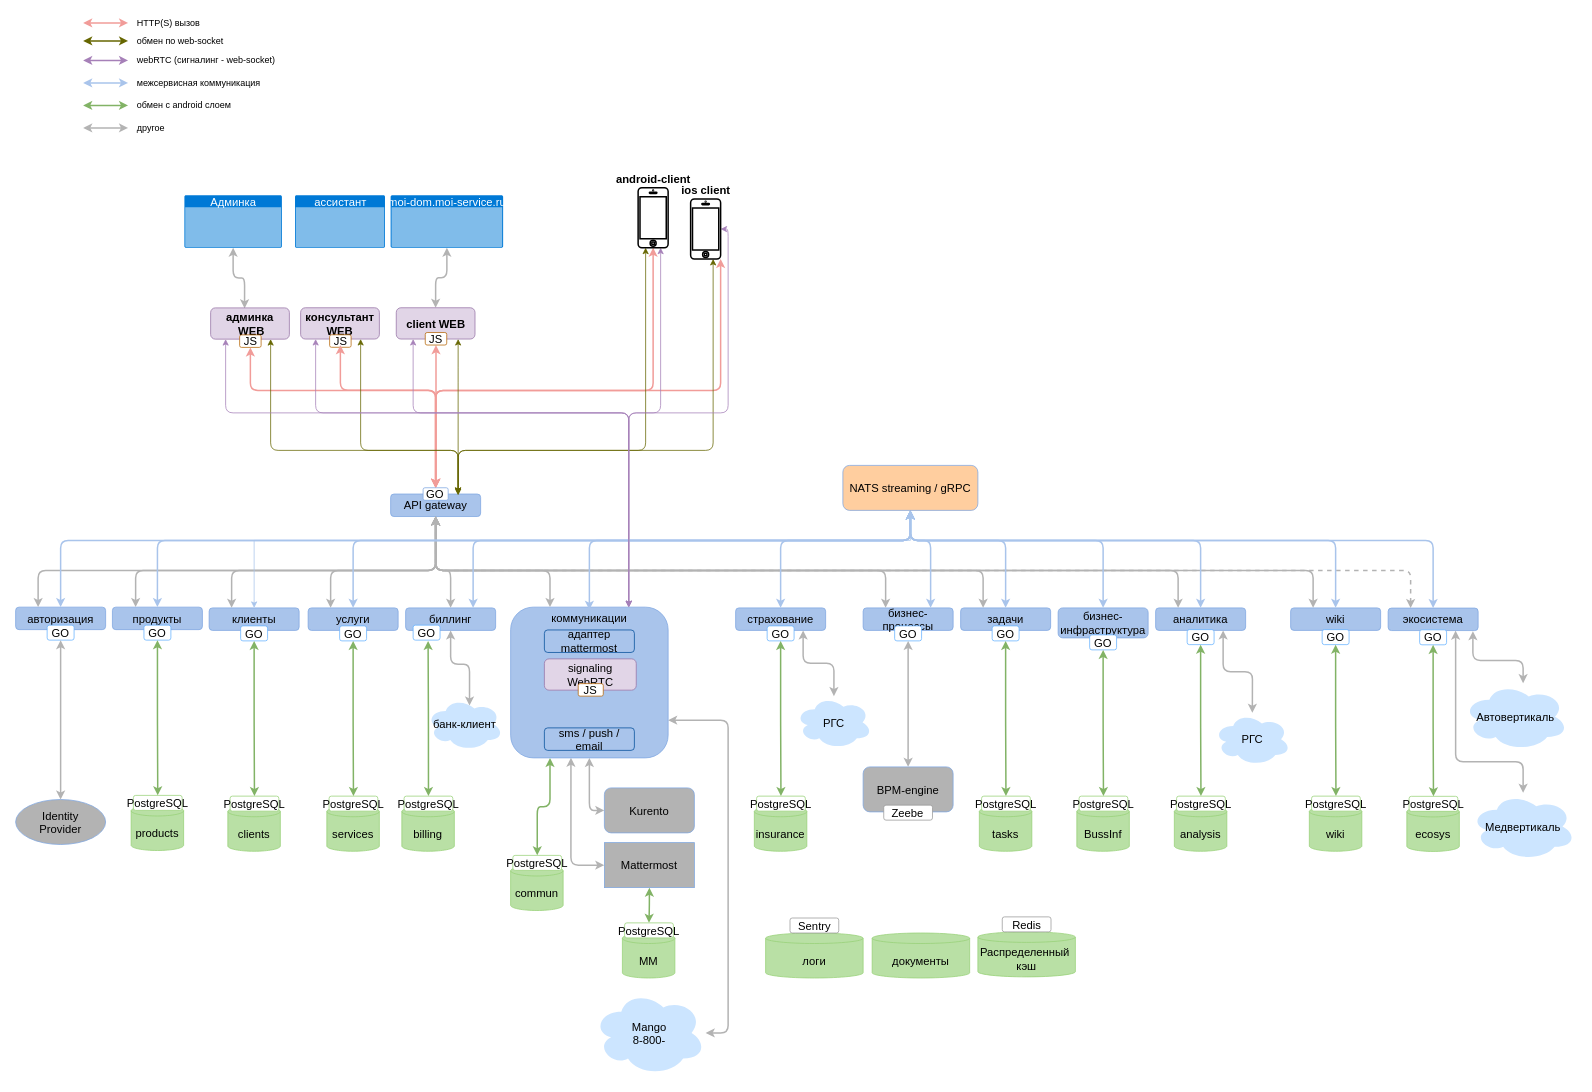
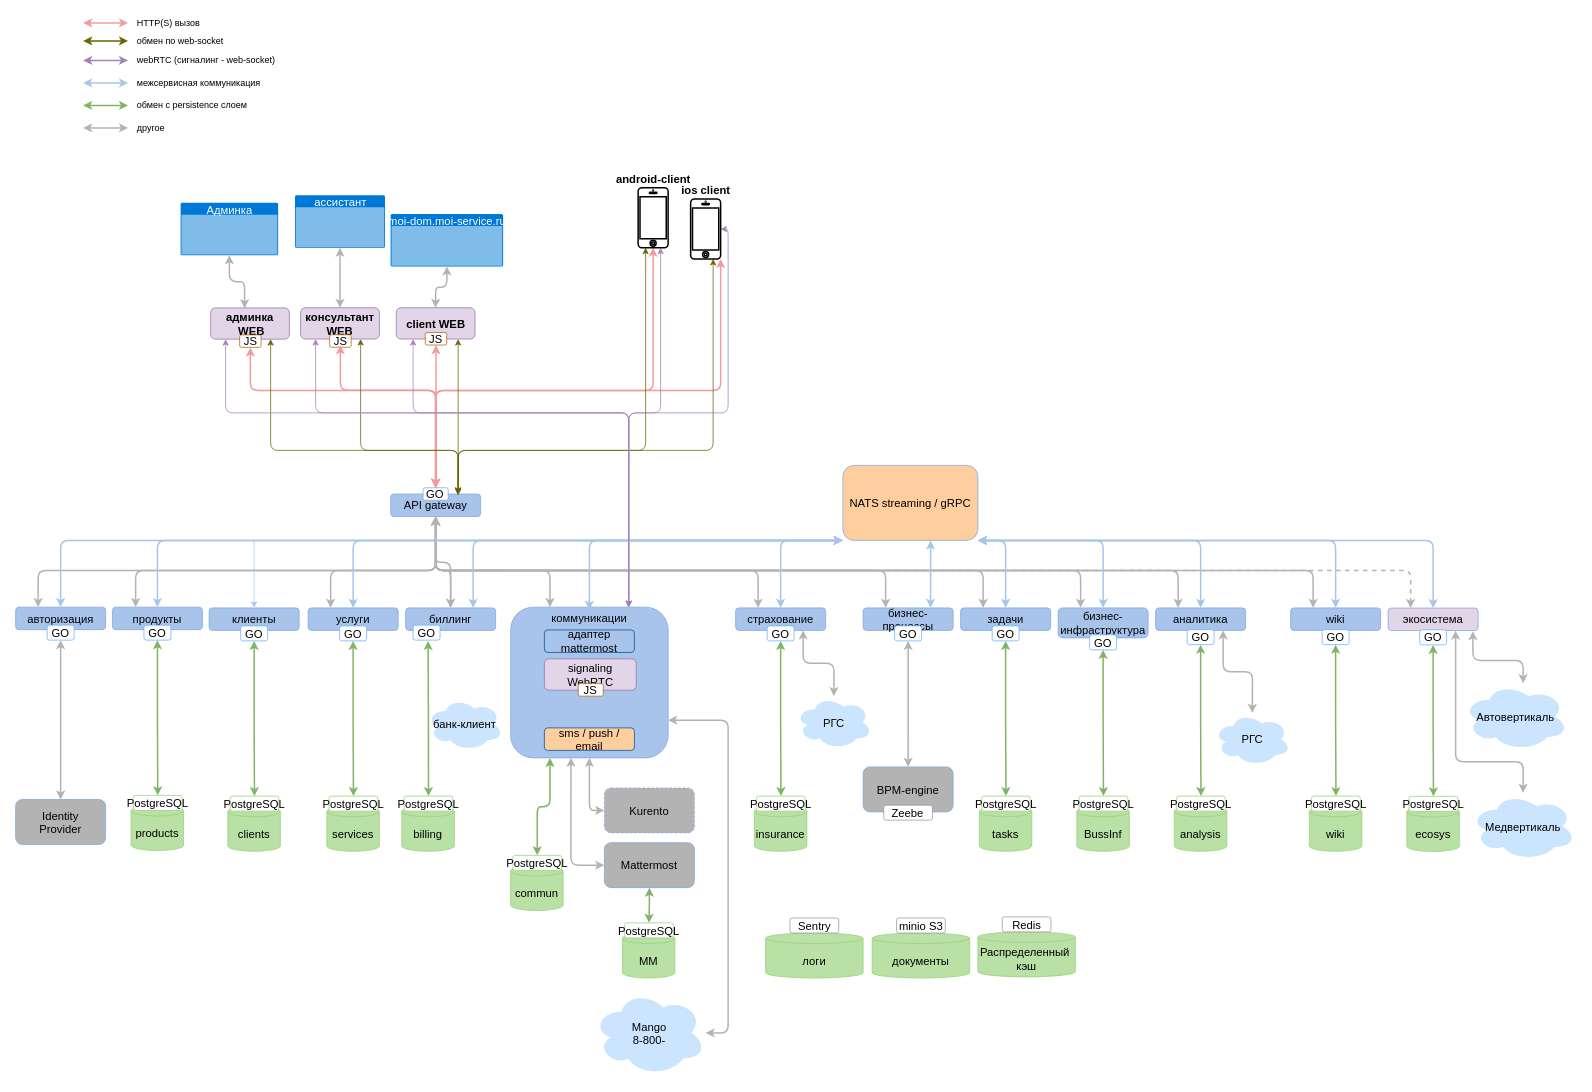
(185, 105) -> (195, 105)
(233, 222) -> (229, 229)
(447, 222) -> (447, 240)
none -> (340, 277)
(910, 488) -> (910, 503)
(231, 586) -> none
none -> (758, 586)
none -> (1080, 586)
(1433, 619) -> (1433, 619)
(465, 664) -> (444, 562)
(589, 739) -> (589, 739)
(649, 810) -> (649, 810)
(60, 822) -> (60, 822)
(649, 865) -> (649, 865)
none -> (921, 926)
